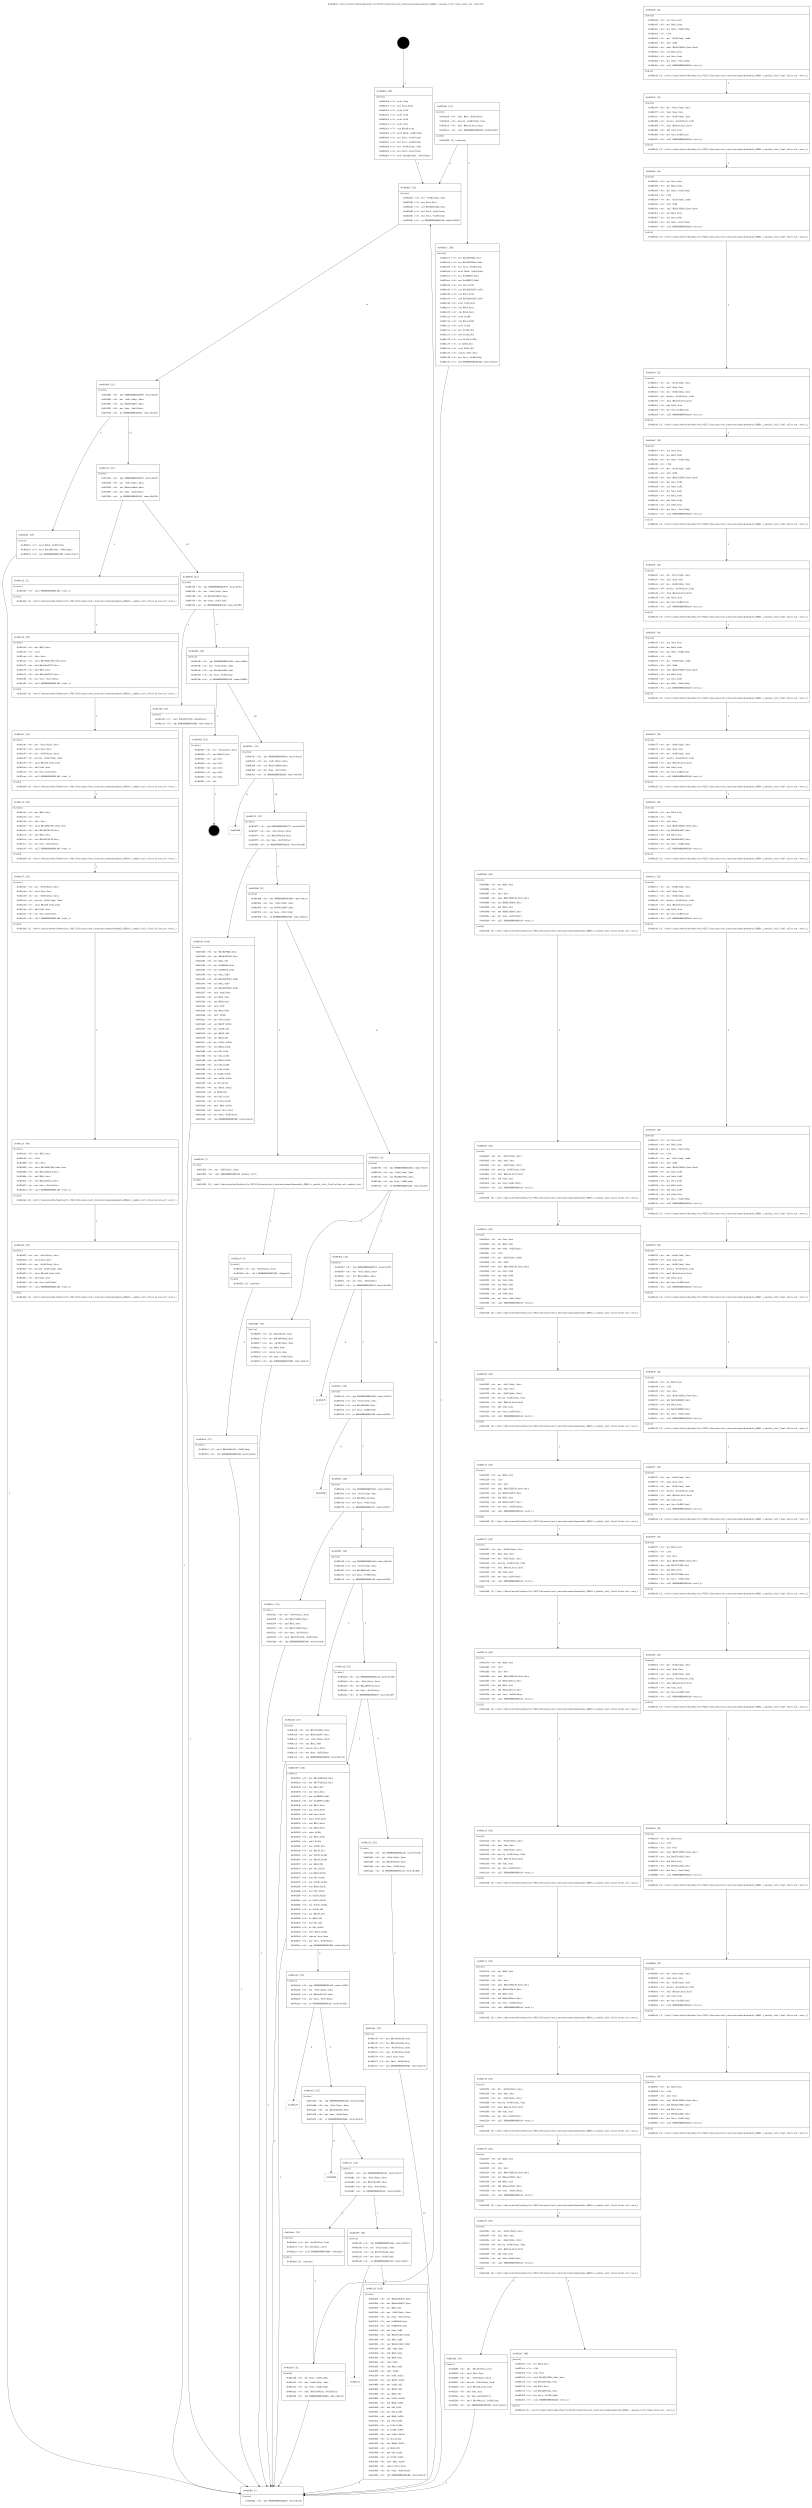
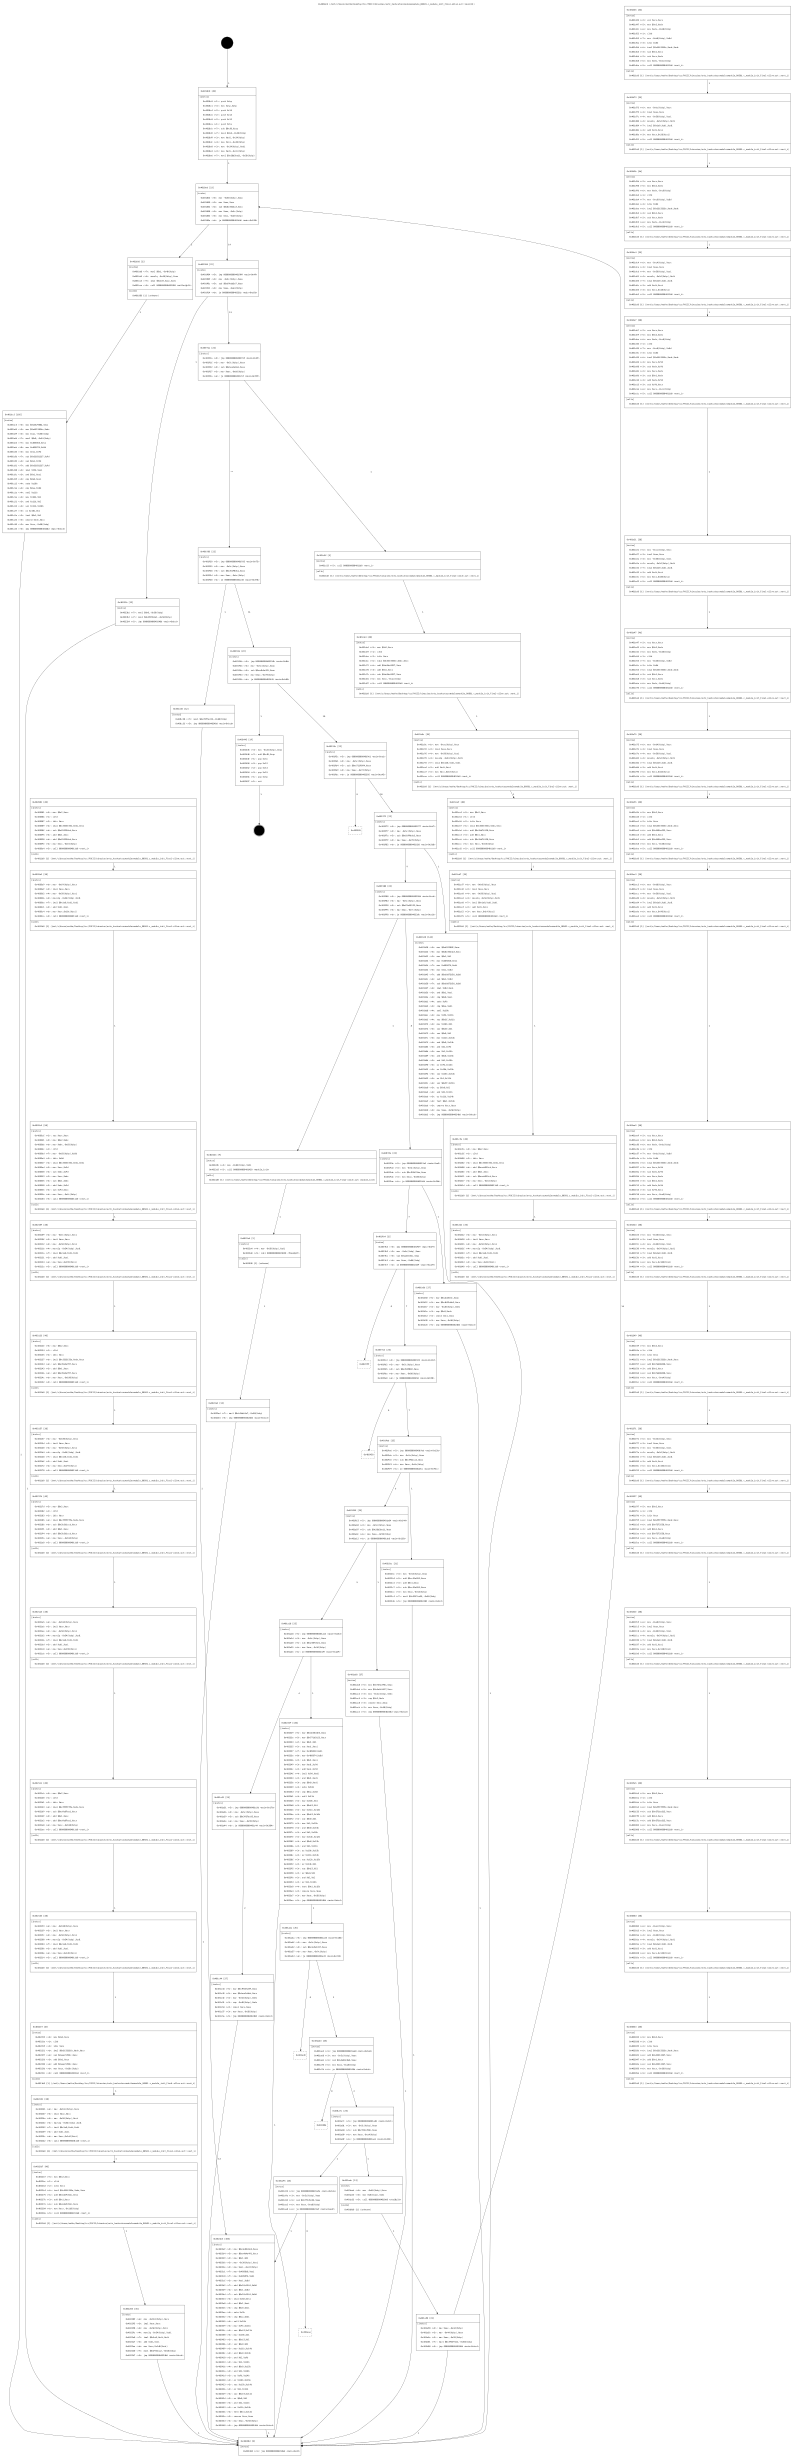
(449, 163) -> (194, 241)
(182, 1633) -> (200, 1481)
(494, 2313) -> (134, 2265)
